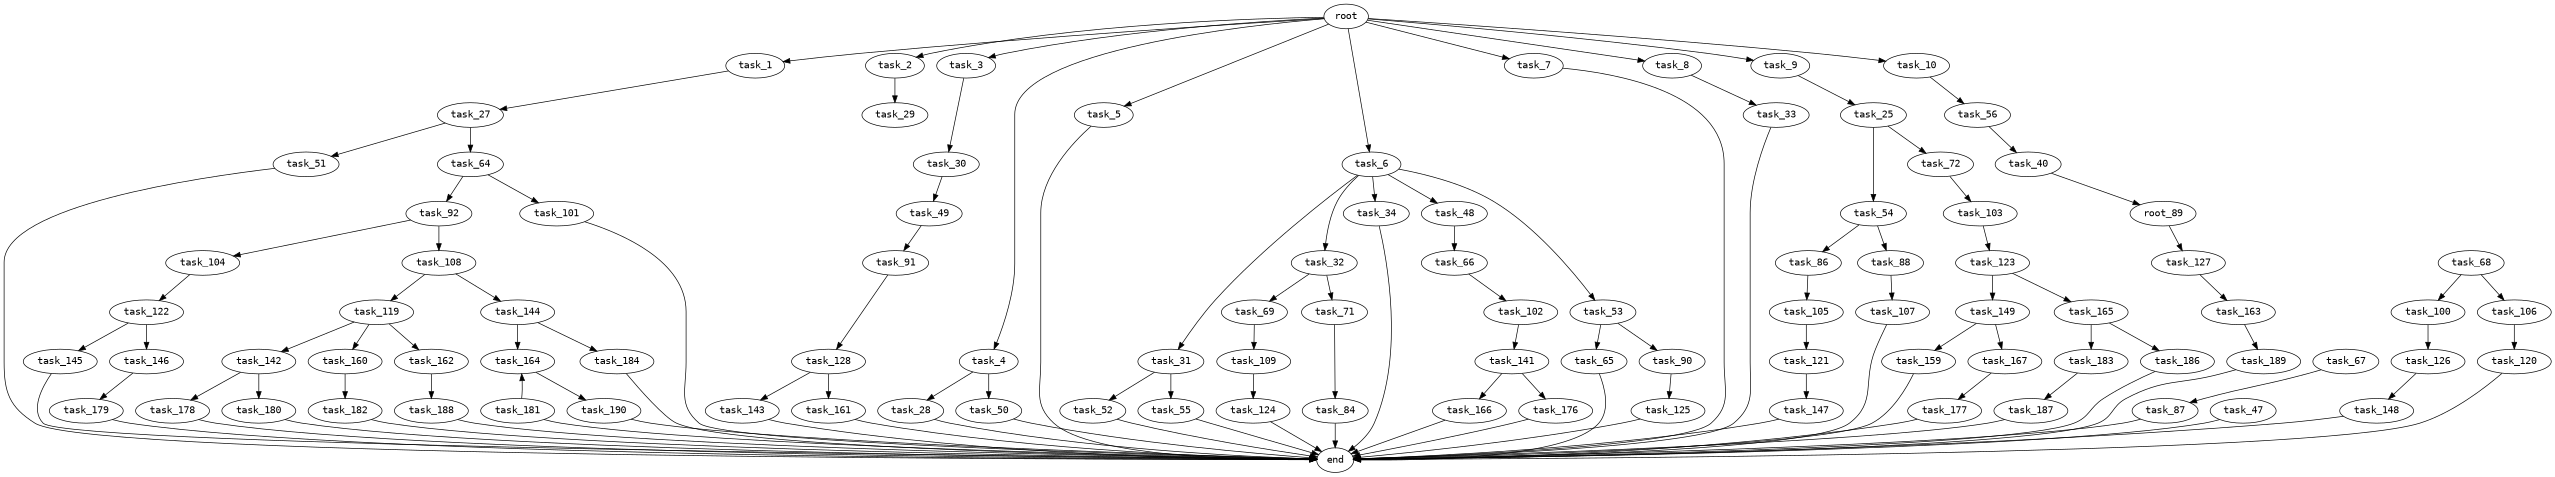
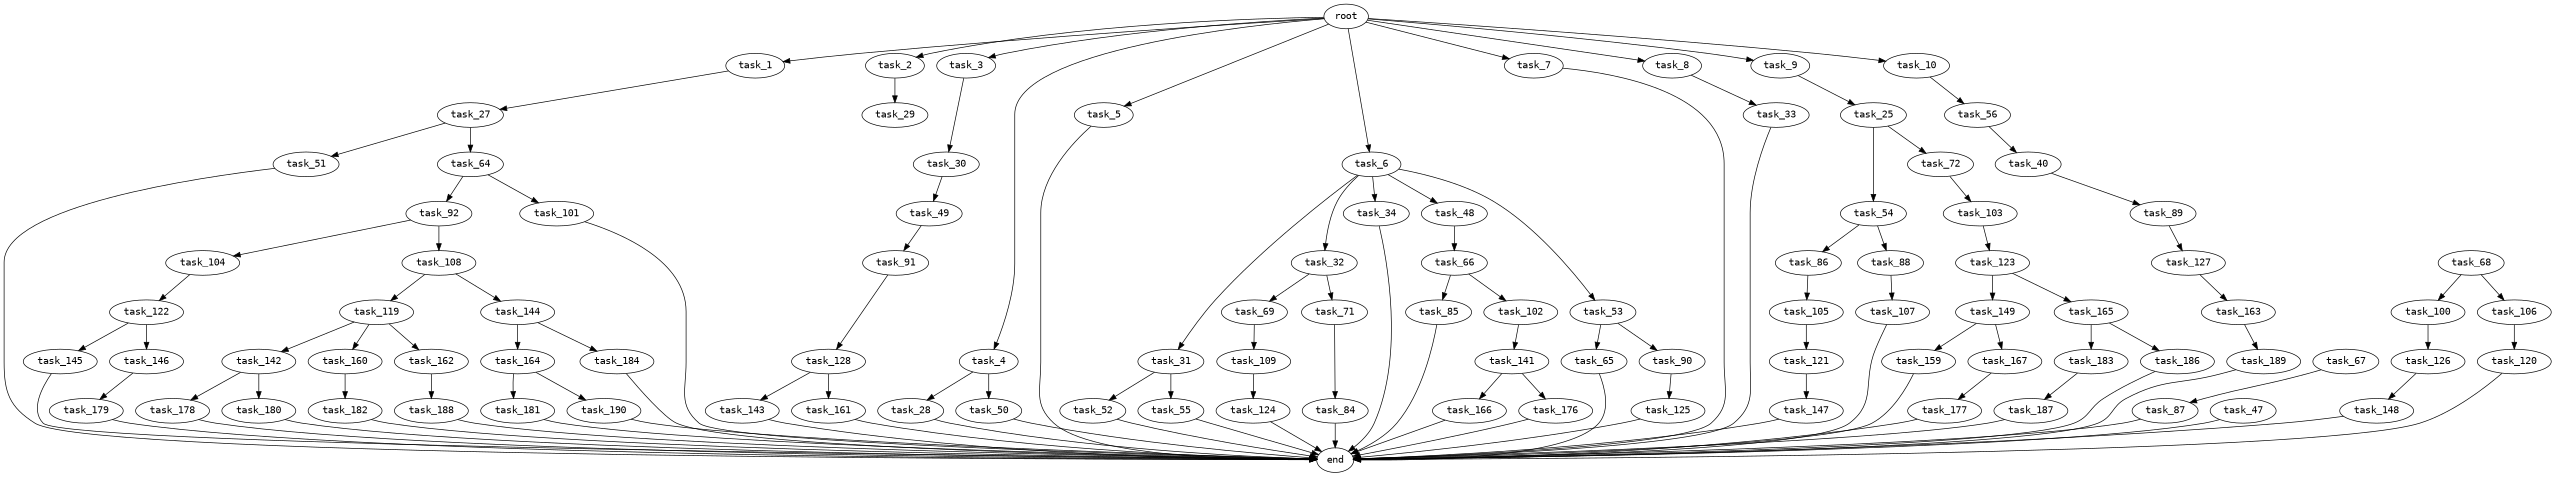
(2163, 214) -> (2163, 214)
none -> (1439, 312)
(522, 390) -> (513, 383)
